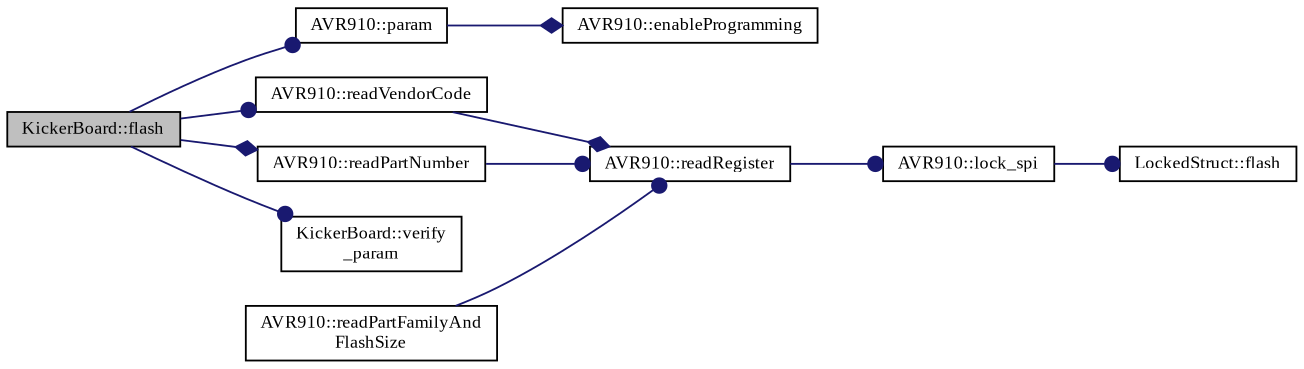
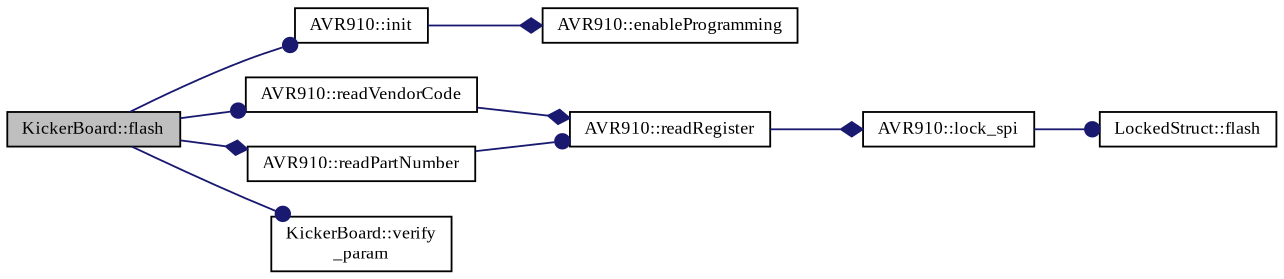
(371, 25) -> (361, 25)
(829, 164) -> (805, 129)
(371, 333) -> none
